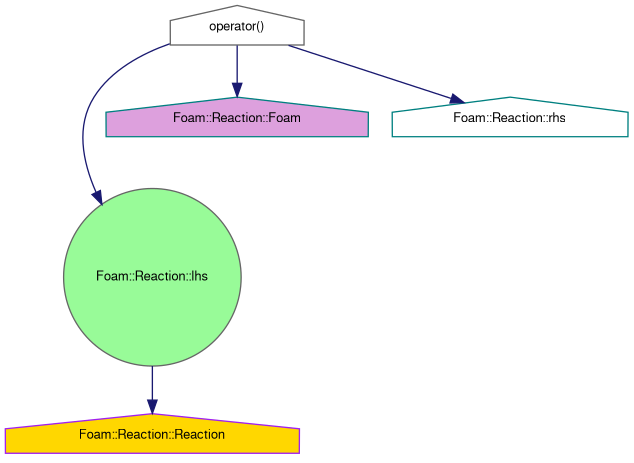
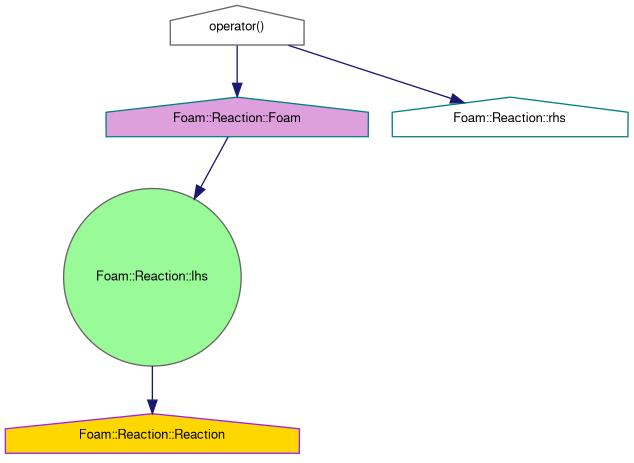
(93, 99) -> (214, 162)
